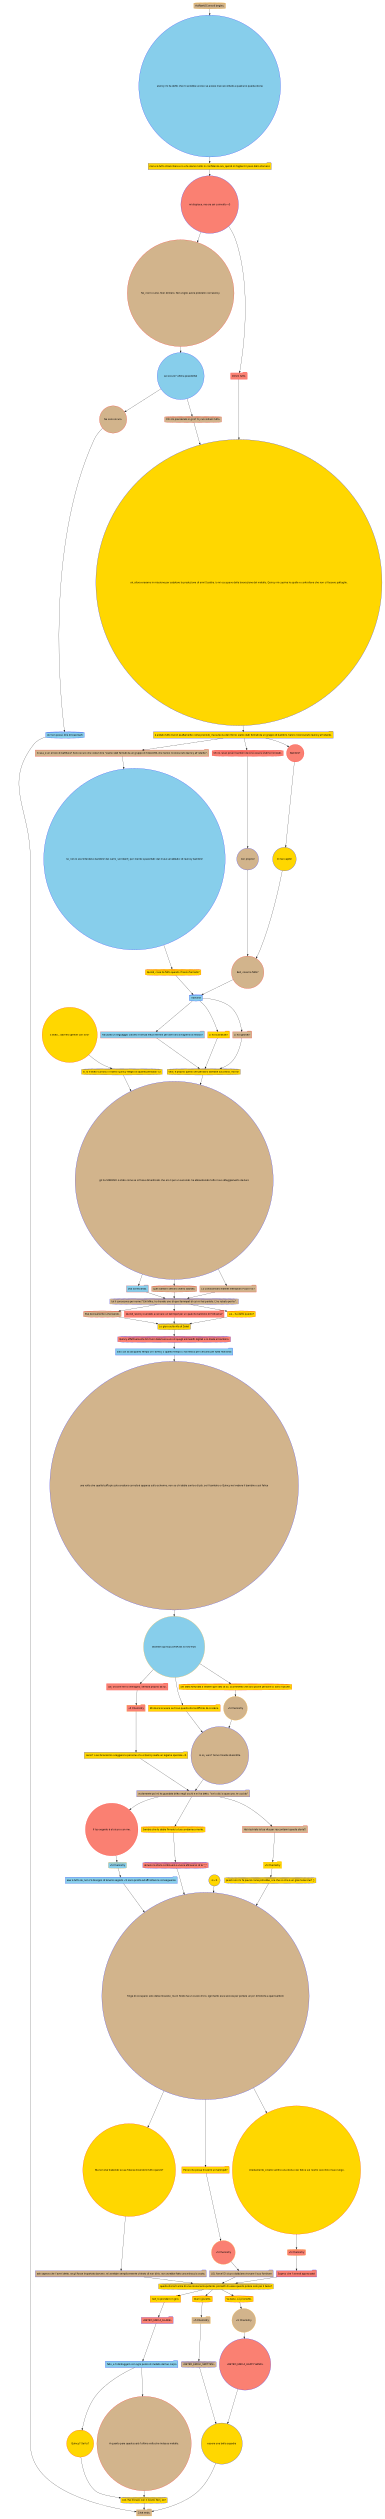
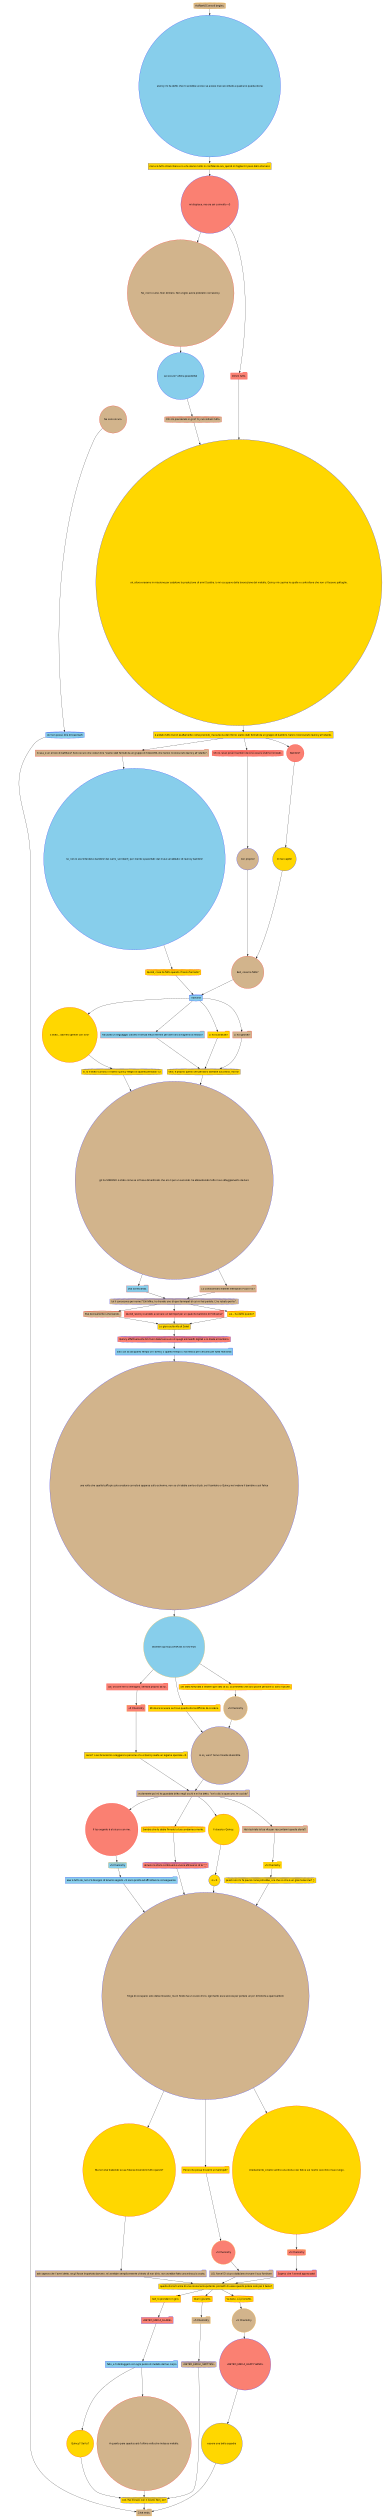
(143, 400) -> none
none -> (138, 1001)
(174, 1289) -> none
none -> (224, 1830)
(208, 2395) -> (199, 2442)
